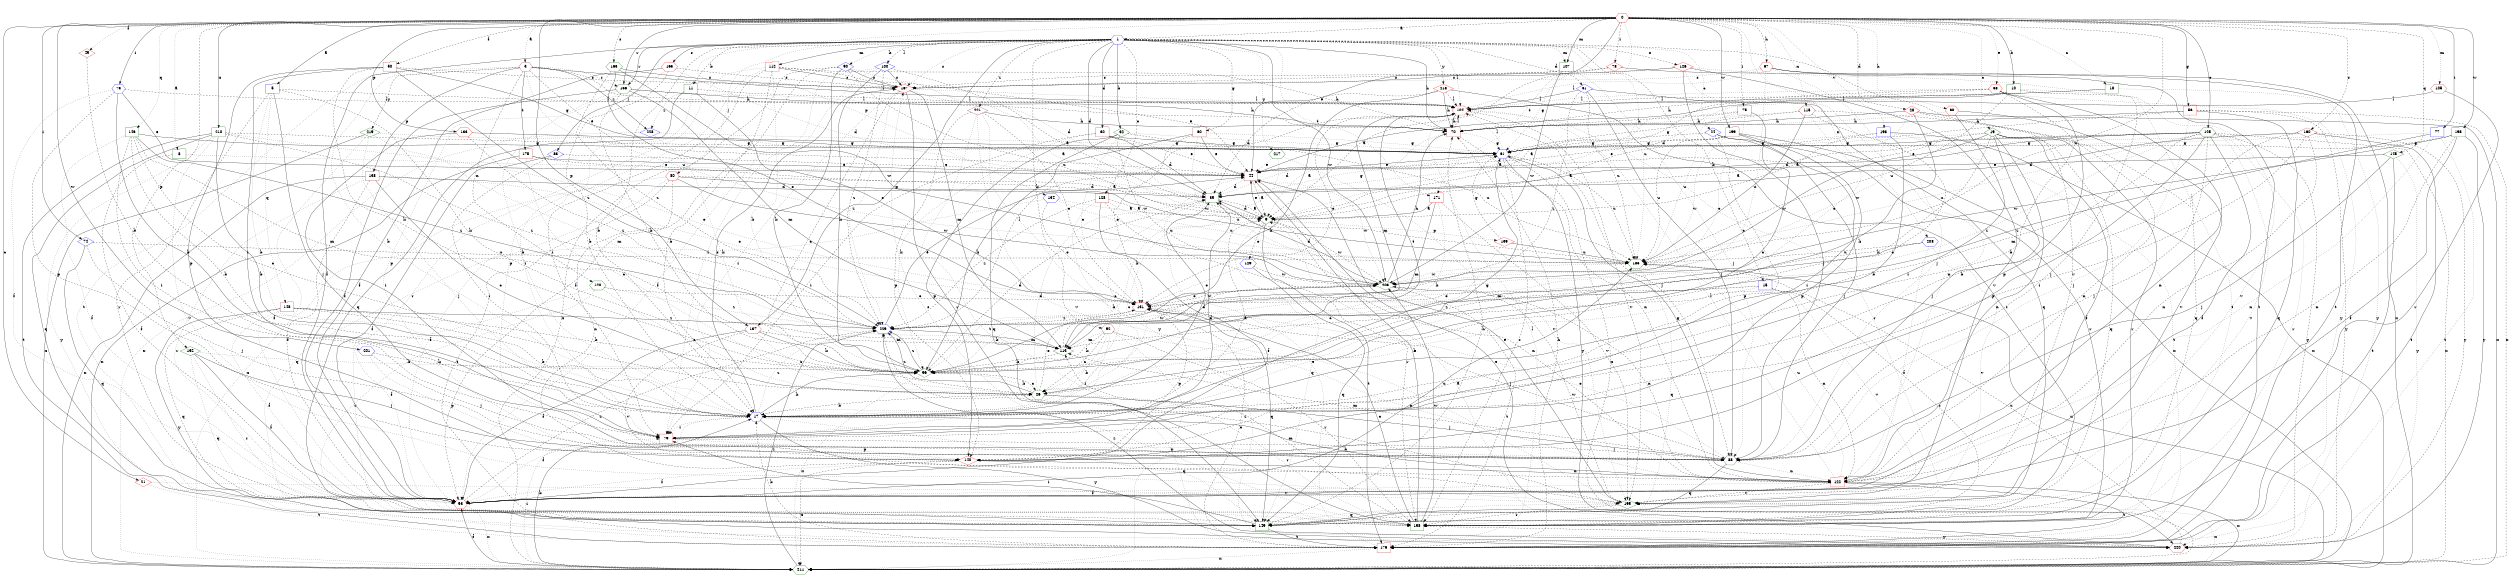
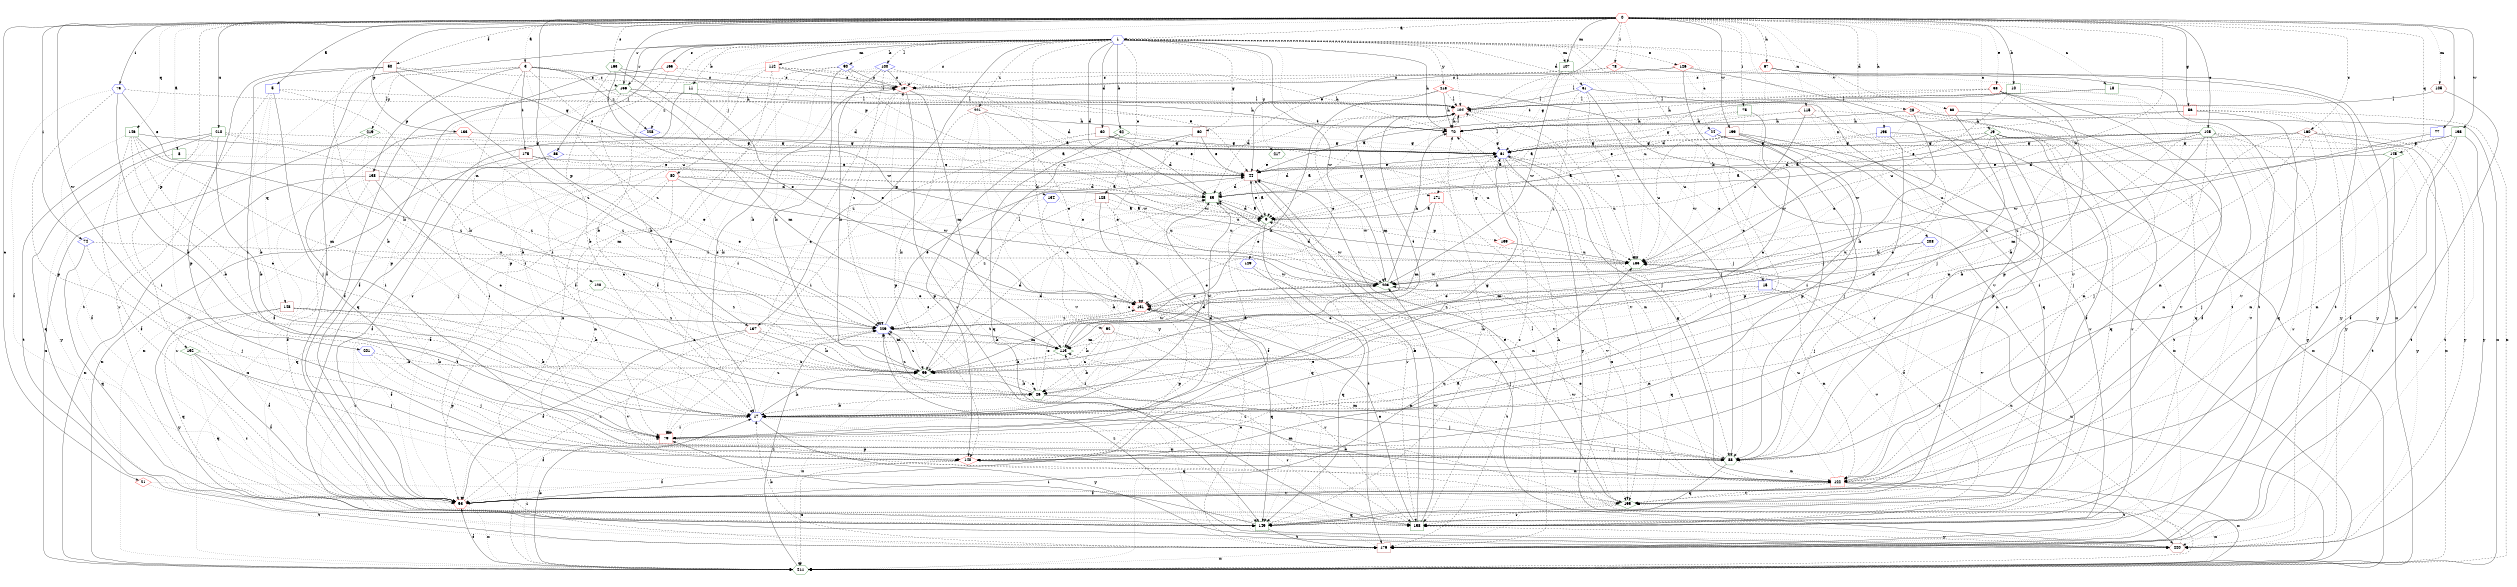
(87, 53) -> none
(2027, 292) -> (1815, 346)
